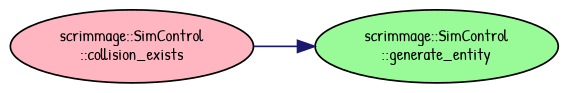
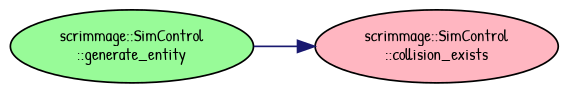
(275, 46) -> (275, 46)
